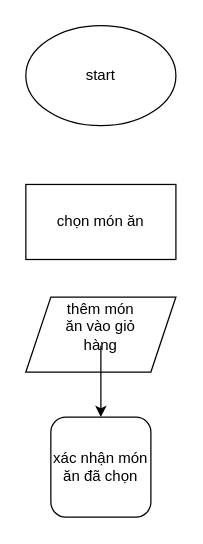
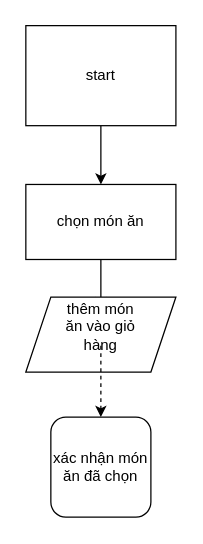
(101, 76) -> (101, 76)
none -> (101, 151)
none -> (101, 279)
(101, 377) -> (101, 377)
